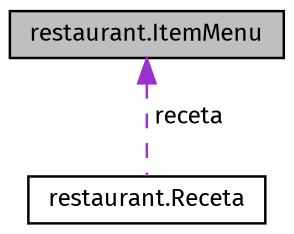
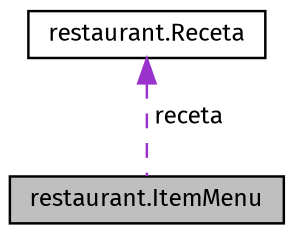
(147, 130) -> (147, 130)
